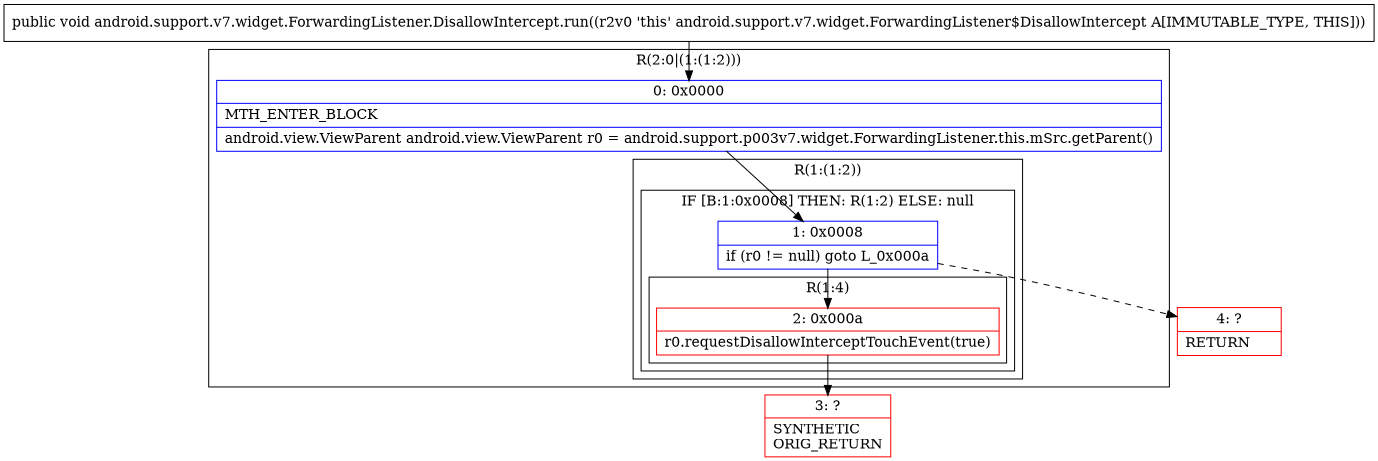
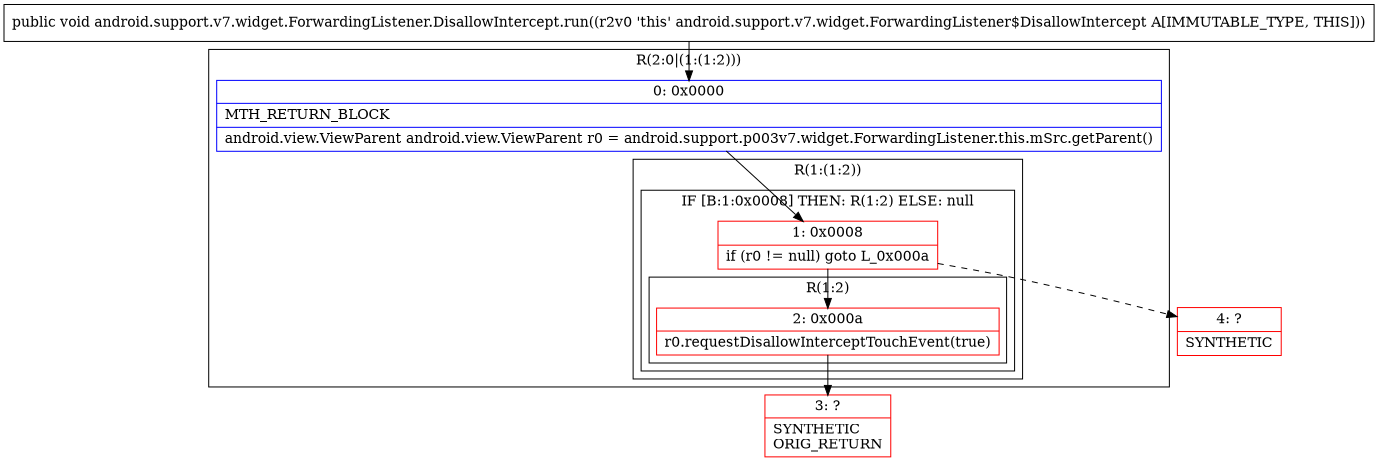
(302, 115) -> (308, 115)
(828, 245) -> (828, 245)
(828, 289) -> (828, 289)
(1218, 343) -> (1229, 343)
